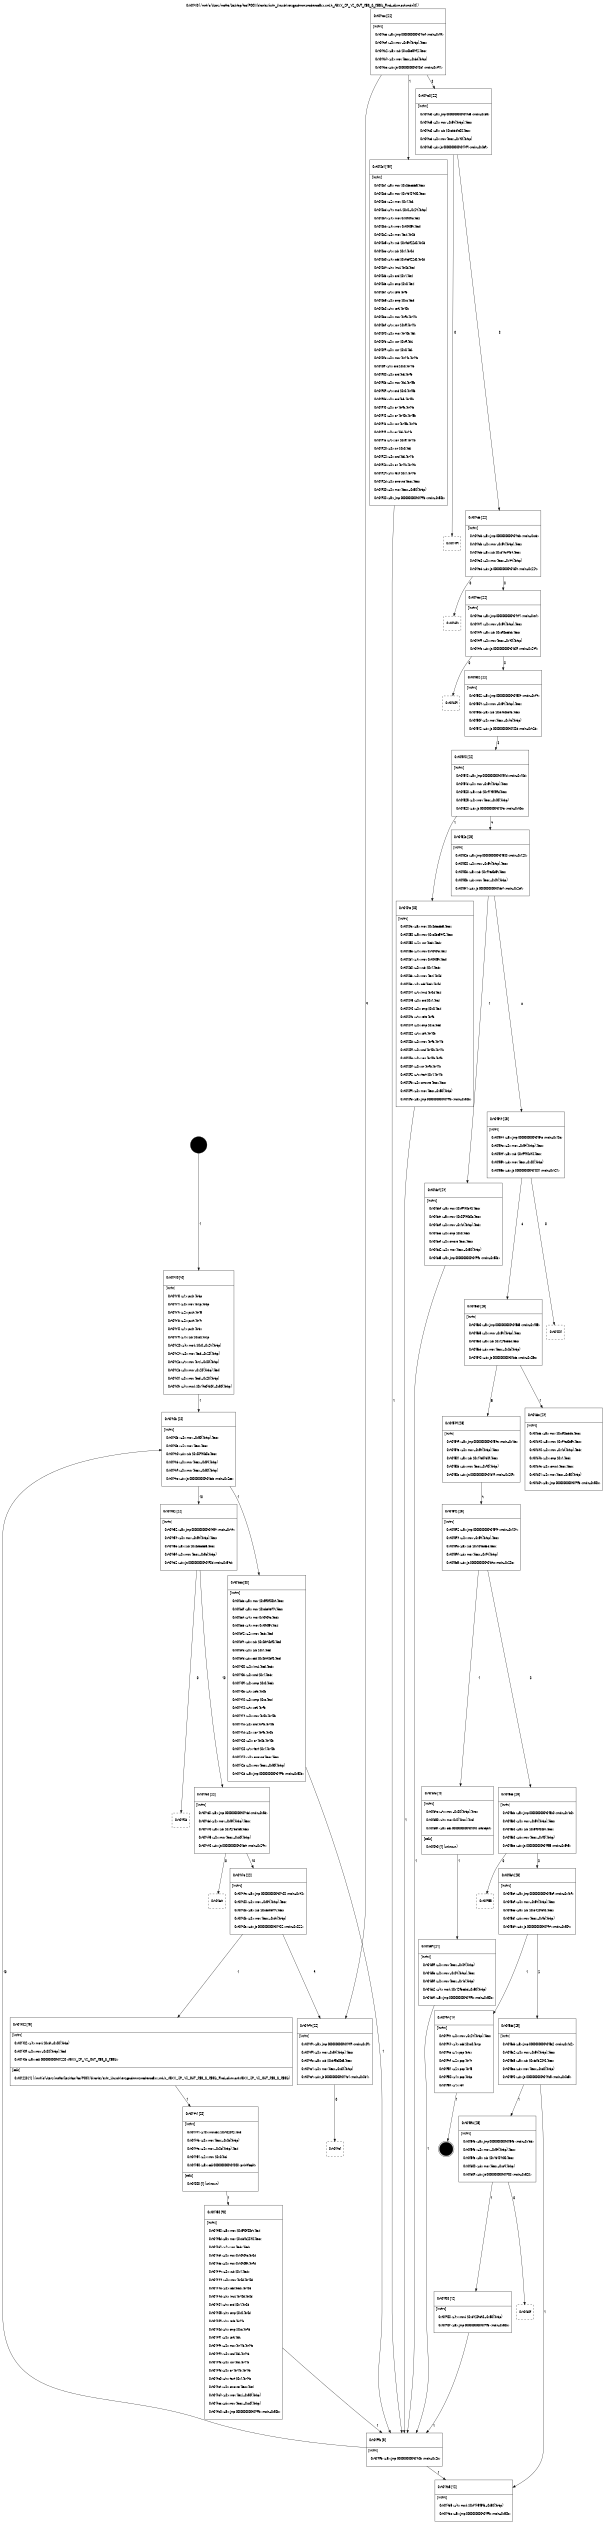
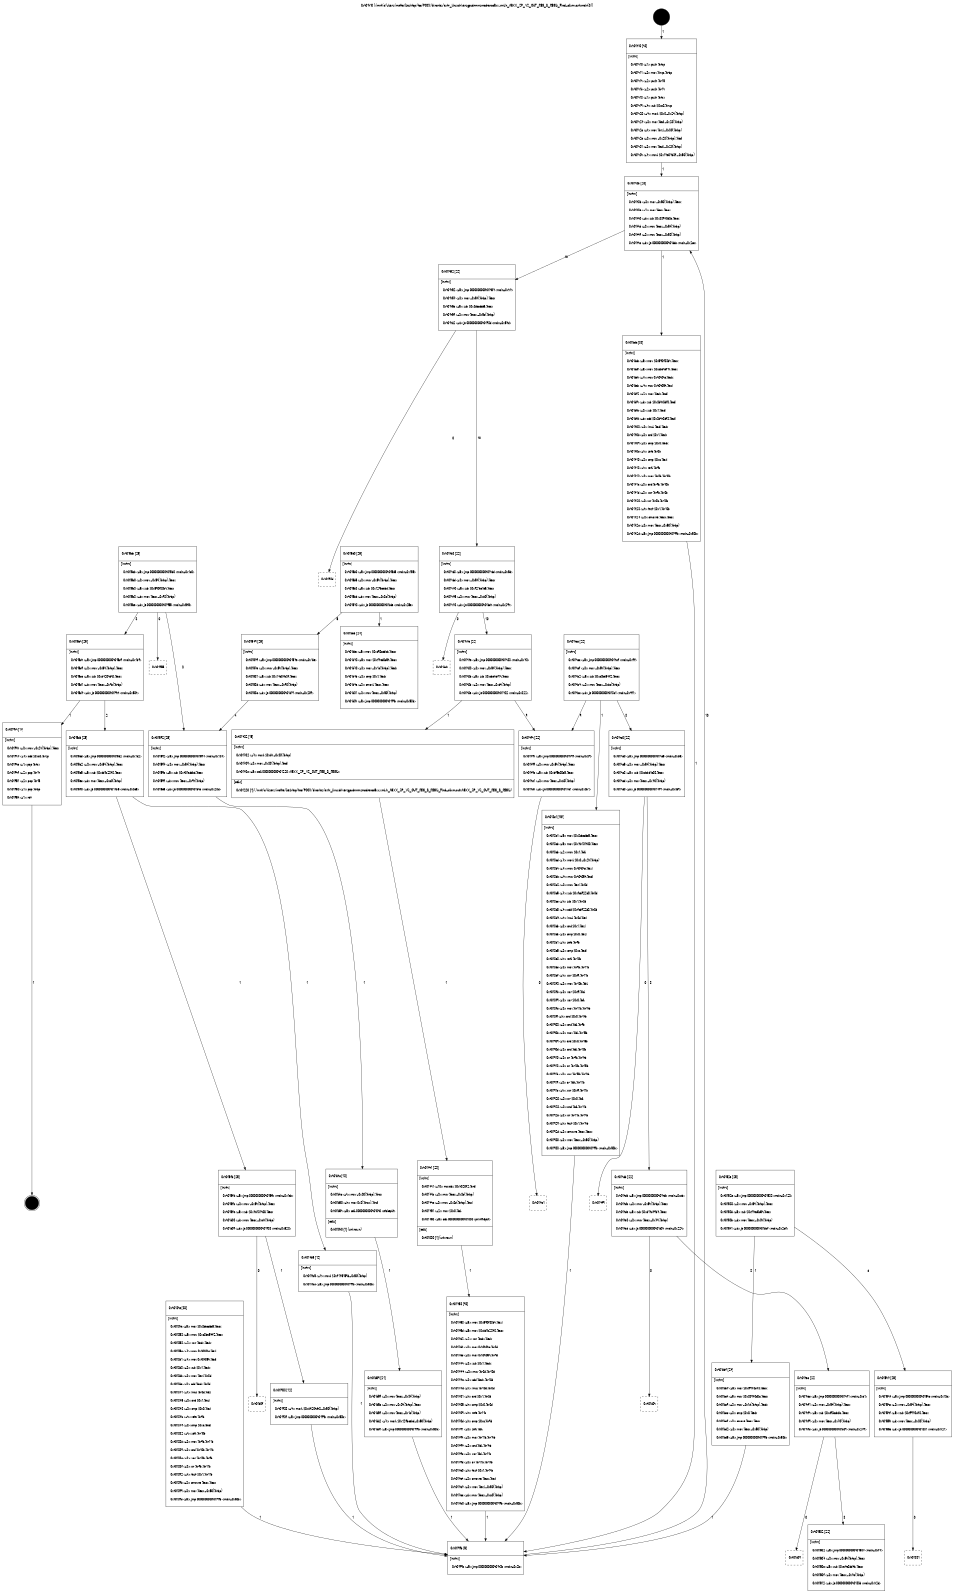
(490, 783) -> none
(515, 1237) -> none
(509, 1677) -> (176, 670)
(435, 2472) -> (352, 1451)
